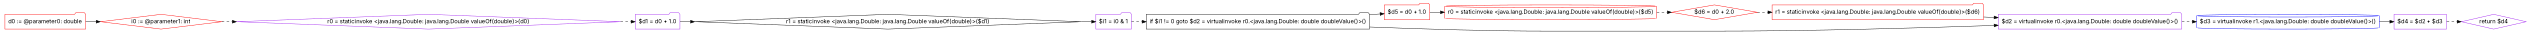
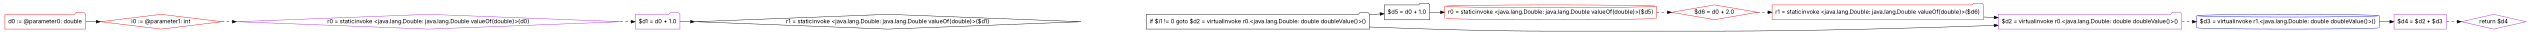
(1407, 12) -> (1407, 12)
(1114, 22) -> none
